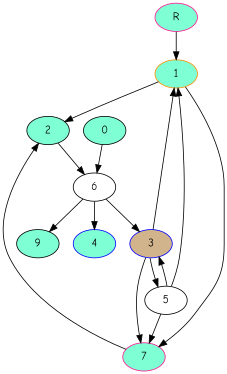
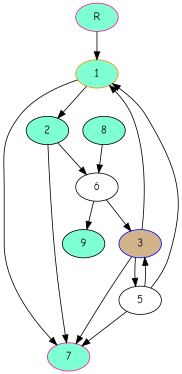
(105, 130) -> (104, 130)
(94, 244) -> none
(19, 273) -> (54, 240)
